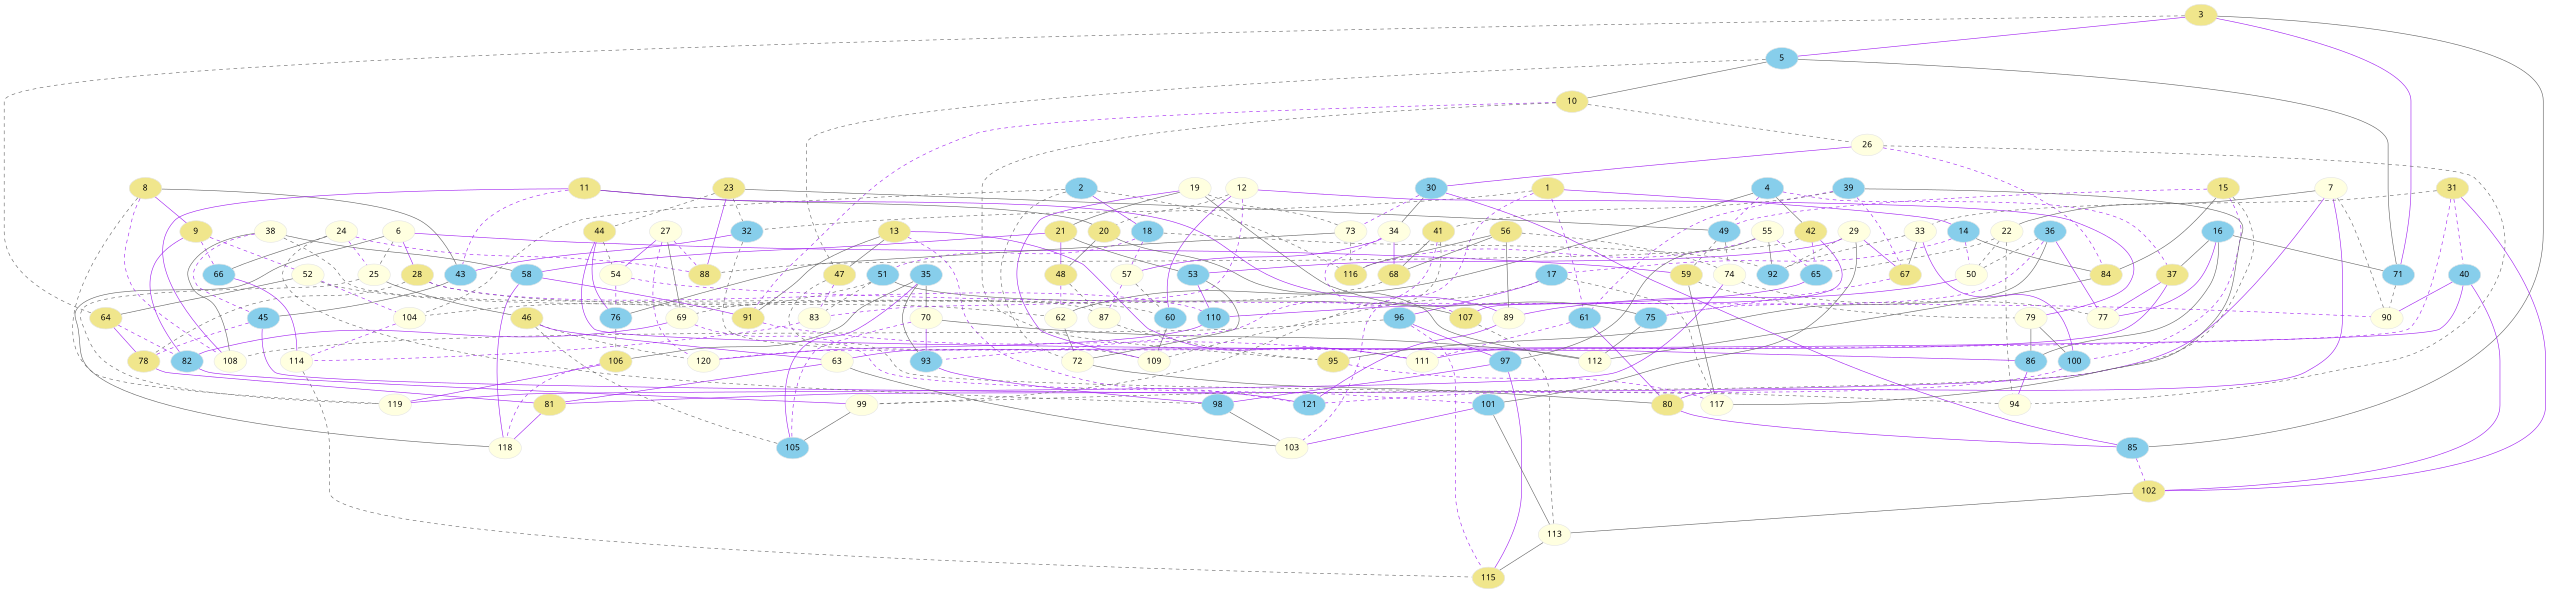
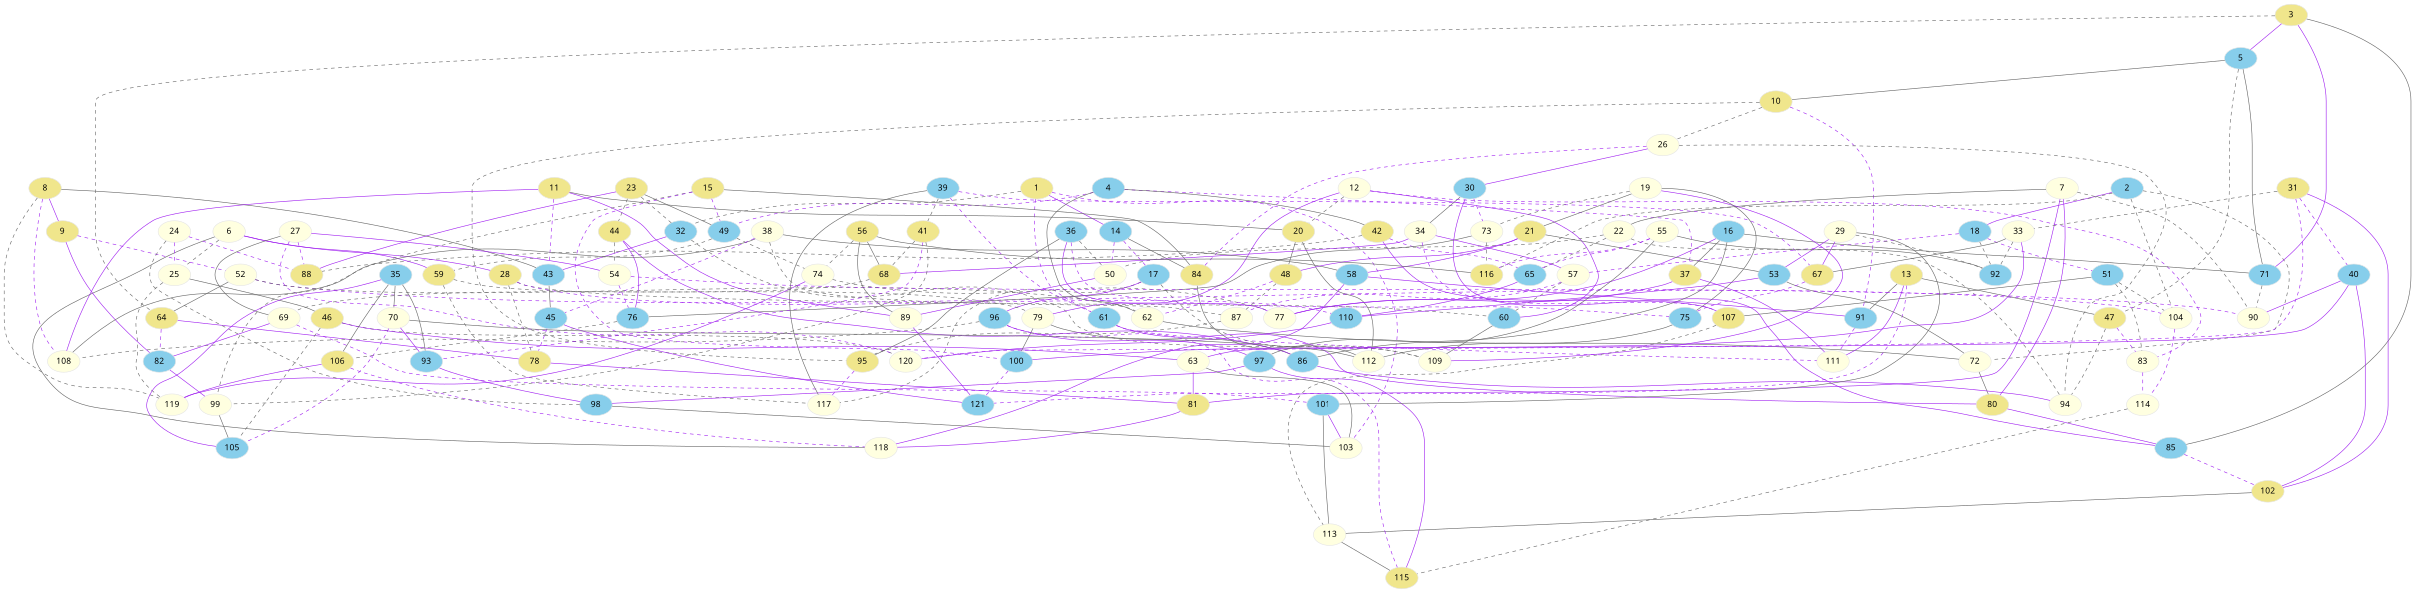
(1416, 253) -> (904, 253)
(219, 275) -> none
(748, 318) -> (1861, 318)
(1702, 340) -> (624, 390)
